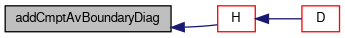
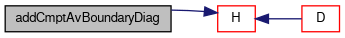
(201, 26) -> (188, 11)
